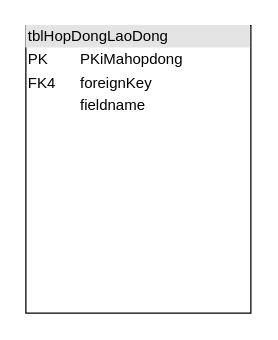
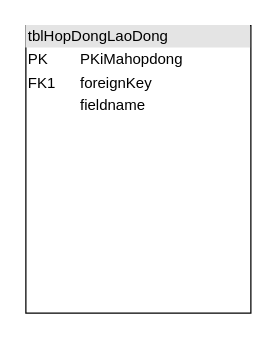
(95, 62) -> (95, 62)
